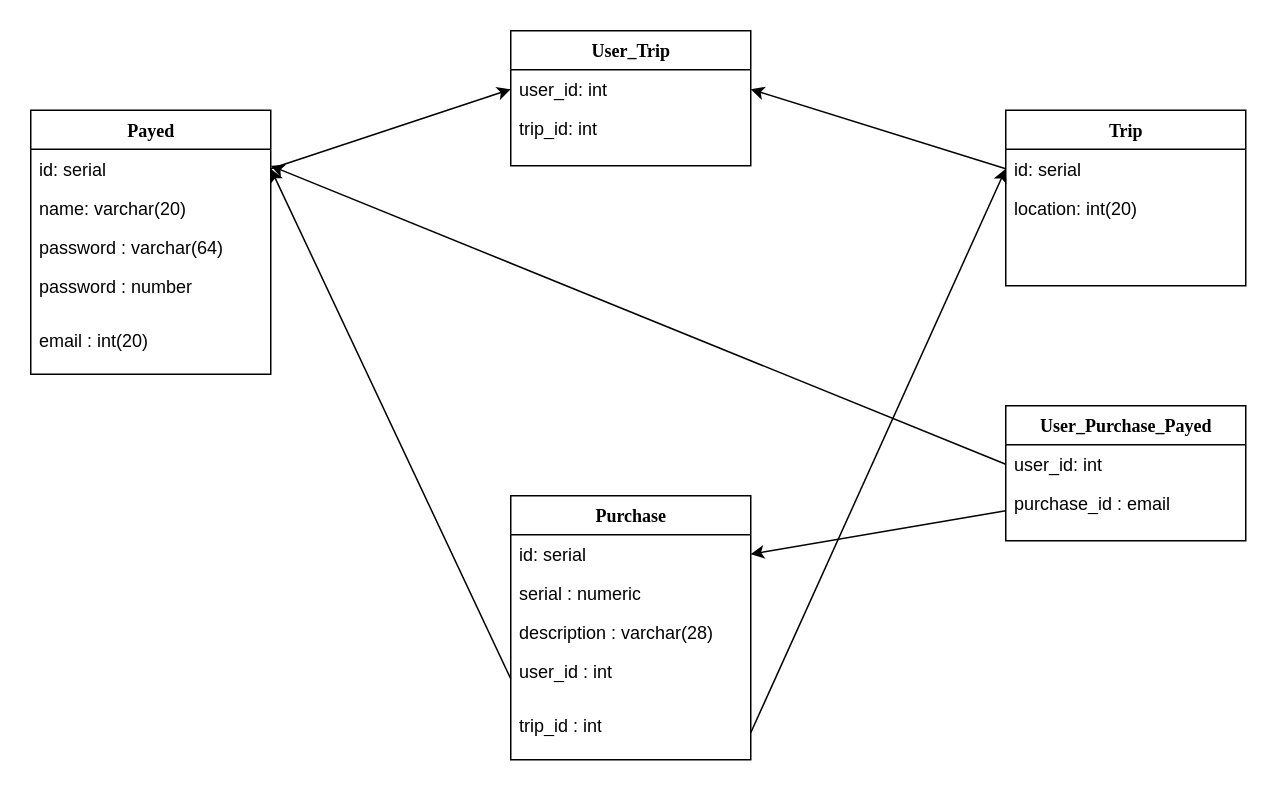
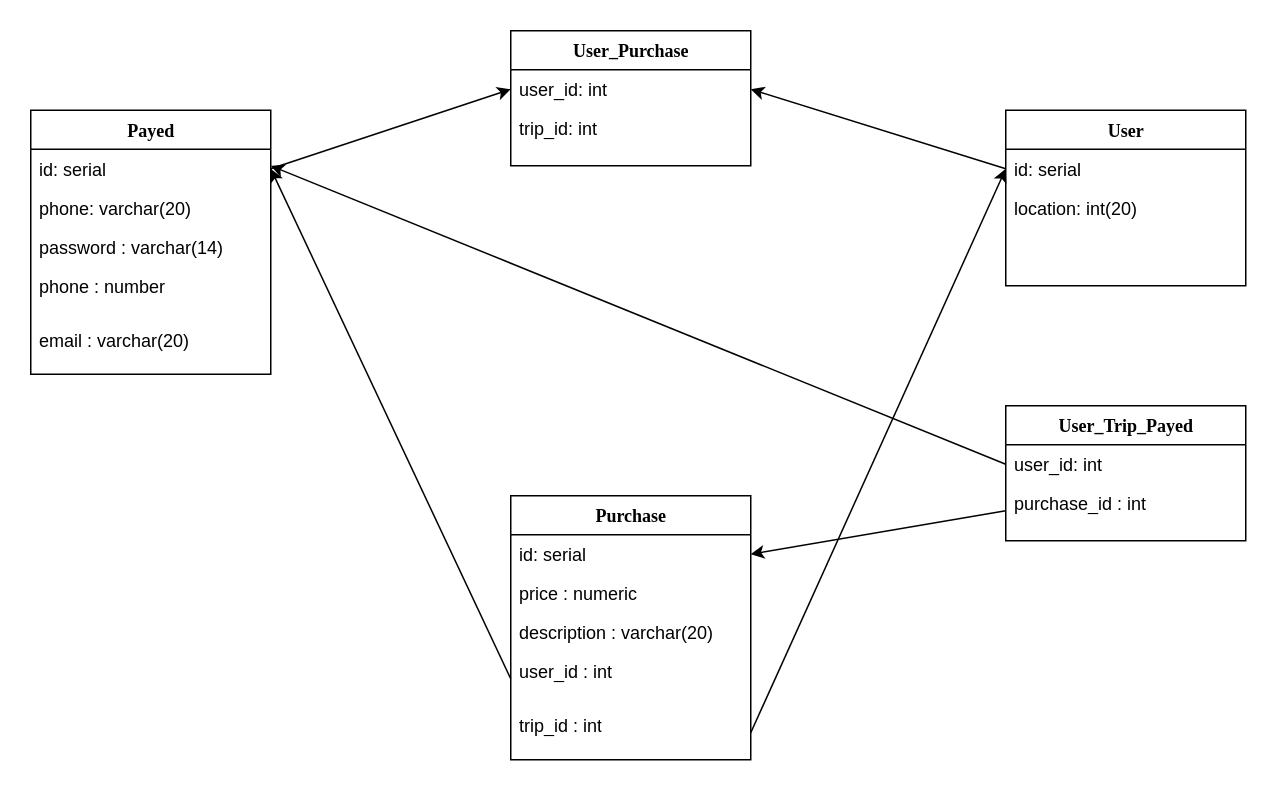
(632, 52) -> (632, 52)
(1127, 132) -> (1127, 132)
(121, 210) -> (126, 210)
(144, 249) -> (144, 249)
(118, 288) -> (103, 288)
(101, 342) -> (124, 342)
(1127, 427) -> (1127, 427)
(1096, 505) -> (1089, 505)
(586, 595) -> (584, 595)
(632, 645) -> (632, 645)
